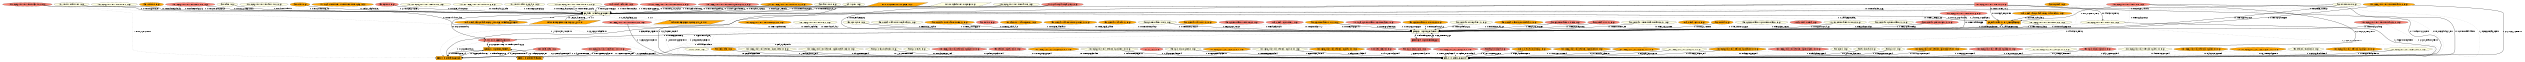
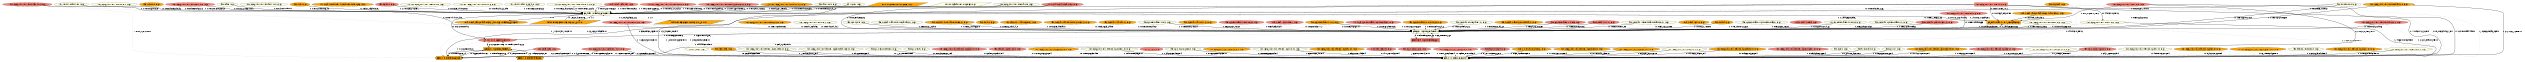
(987, 22) -> (987, 22)
